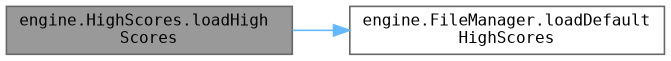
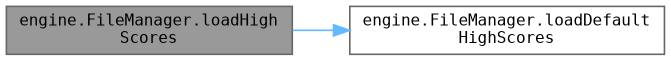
(149, 30) -> (149, 30)
